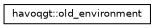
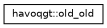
(77, 14) -> (54, 14)
